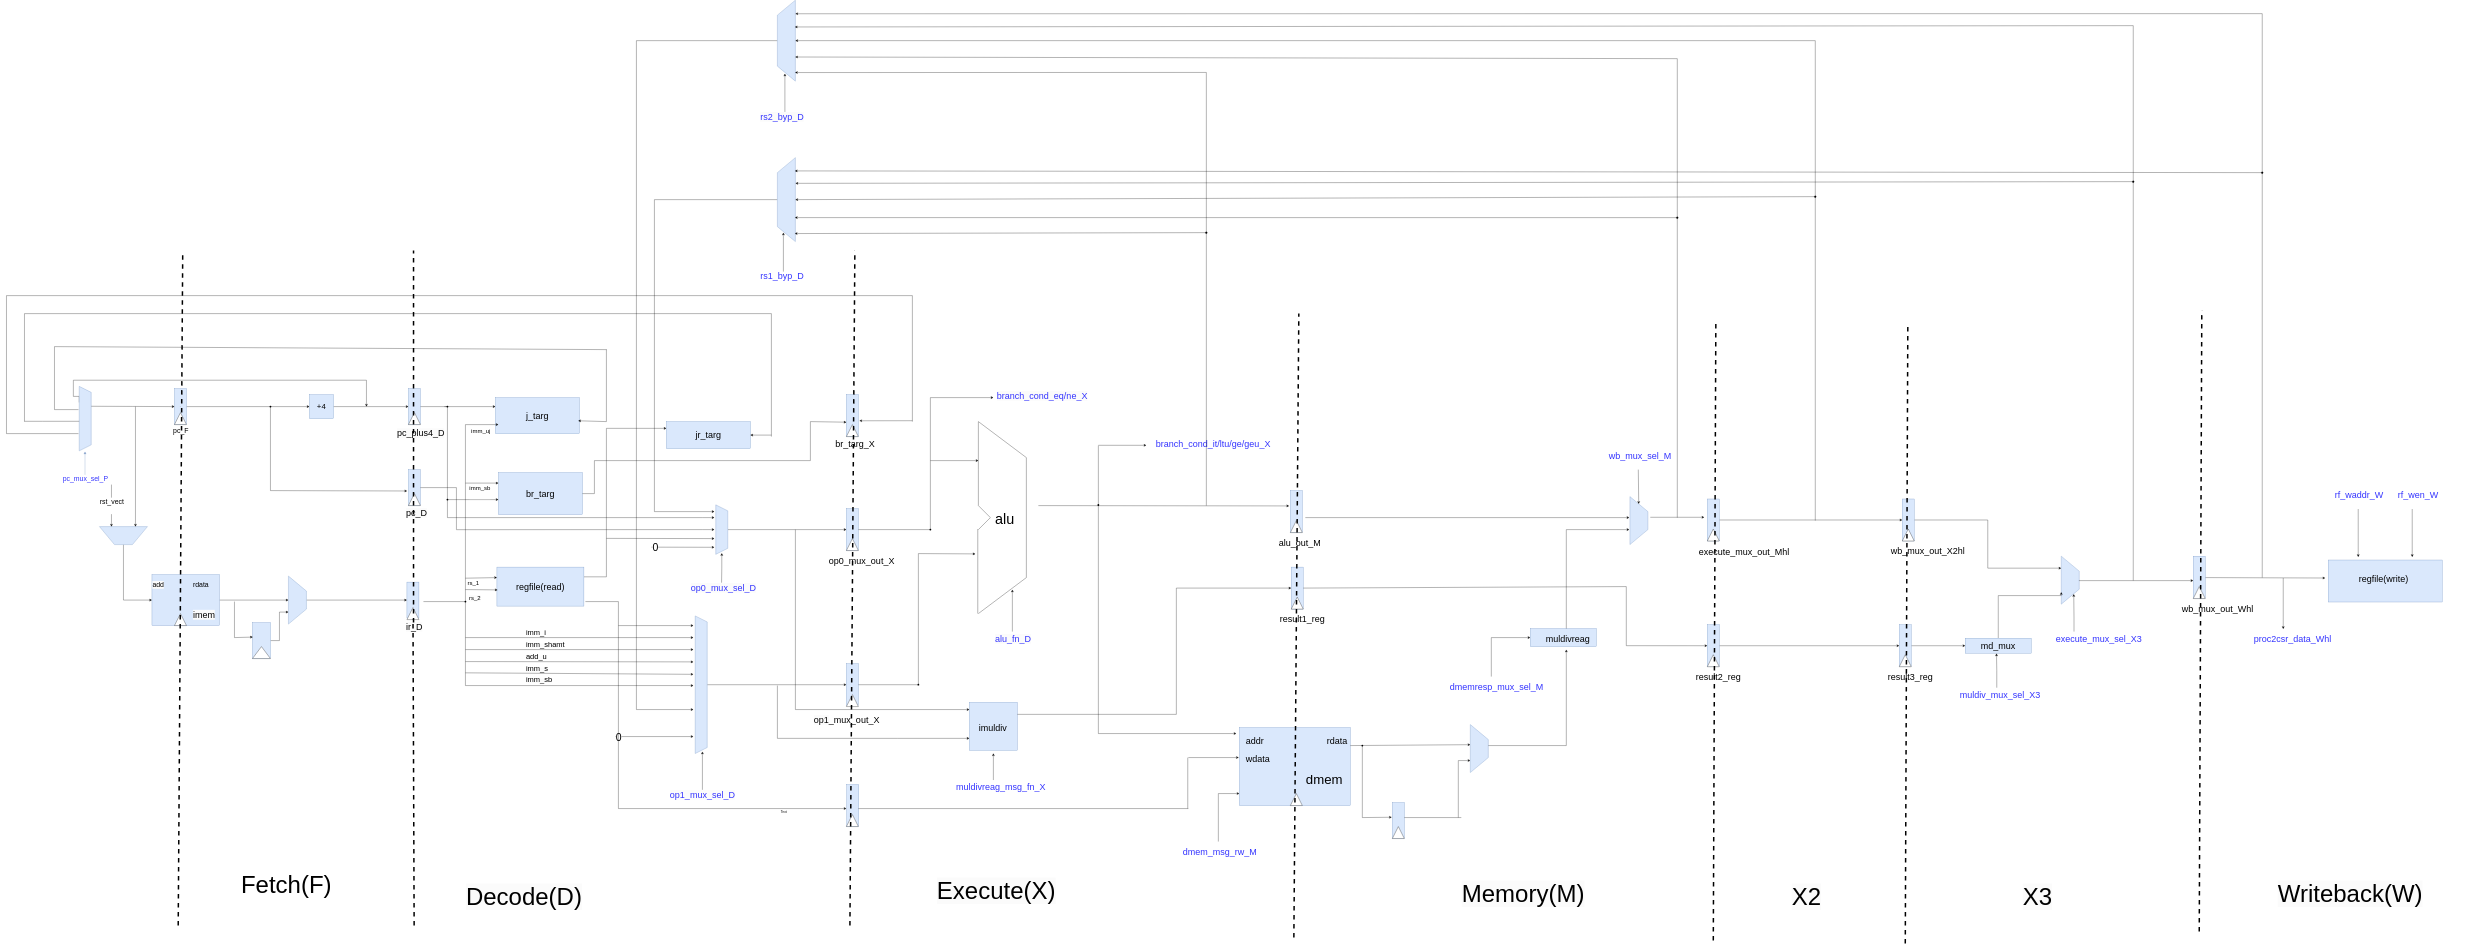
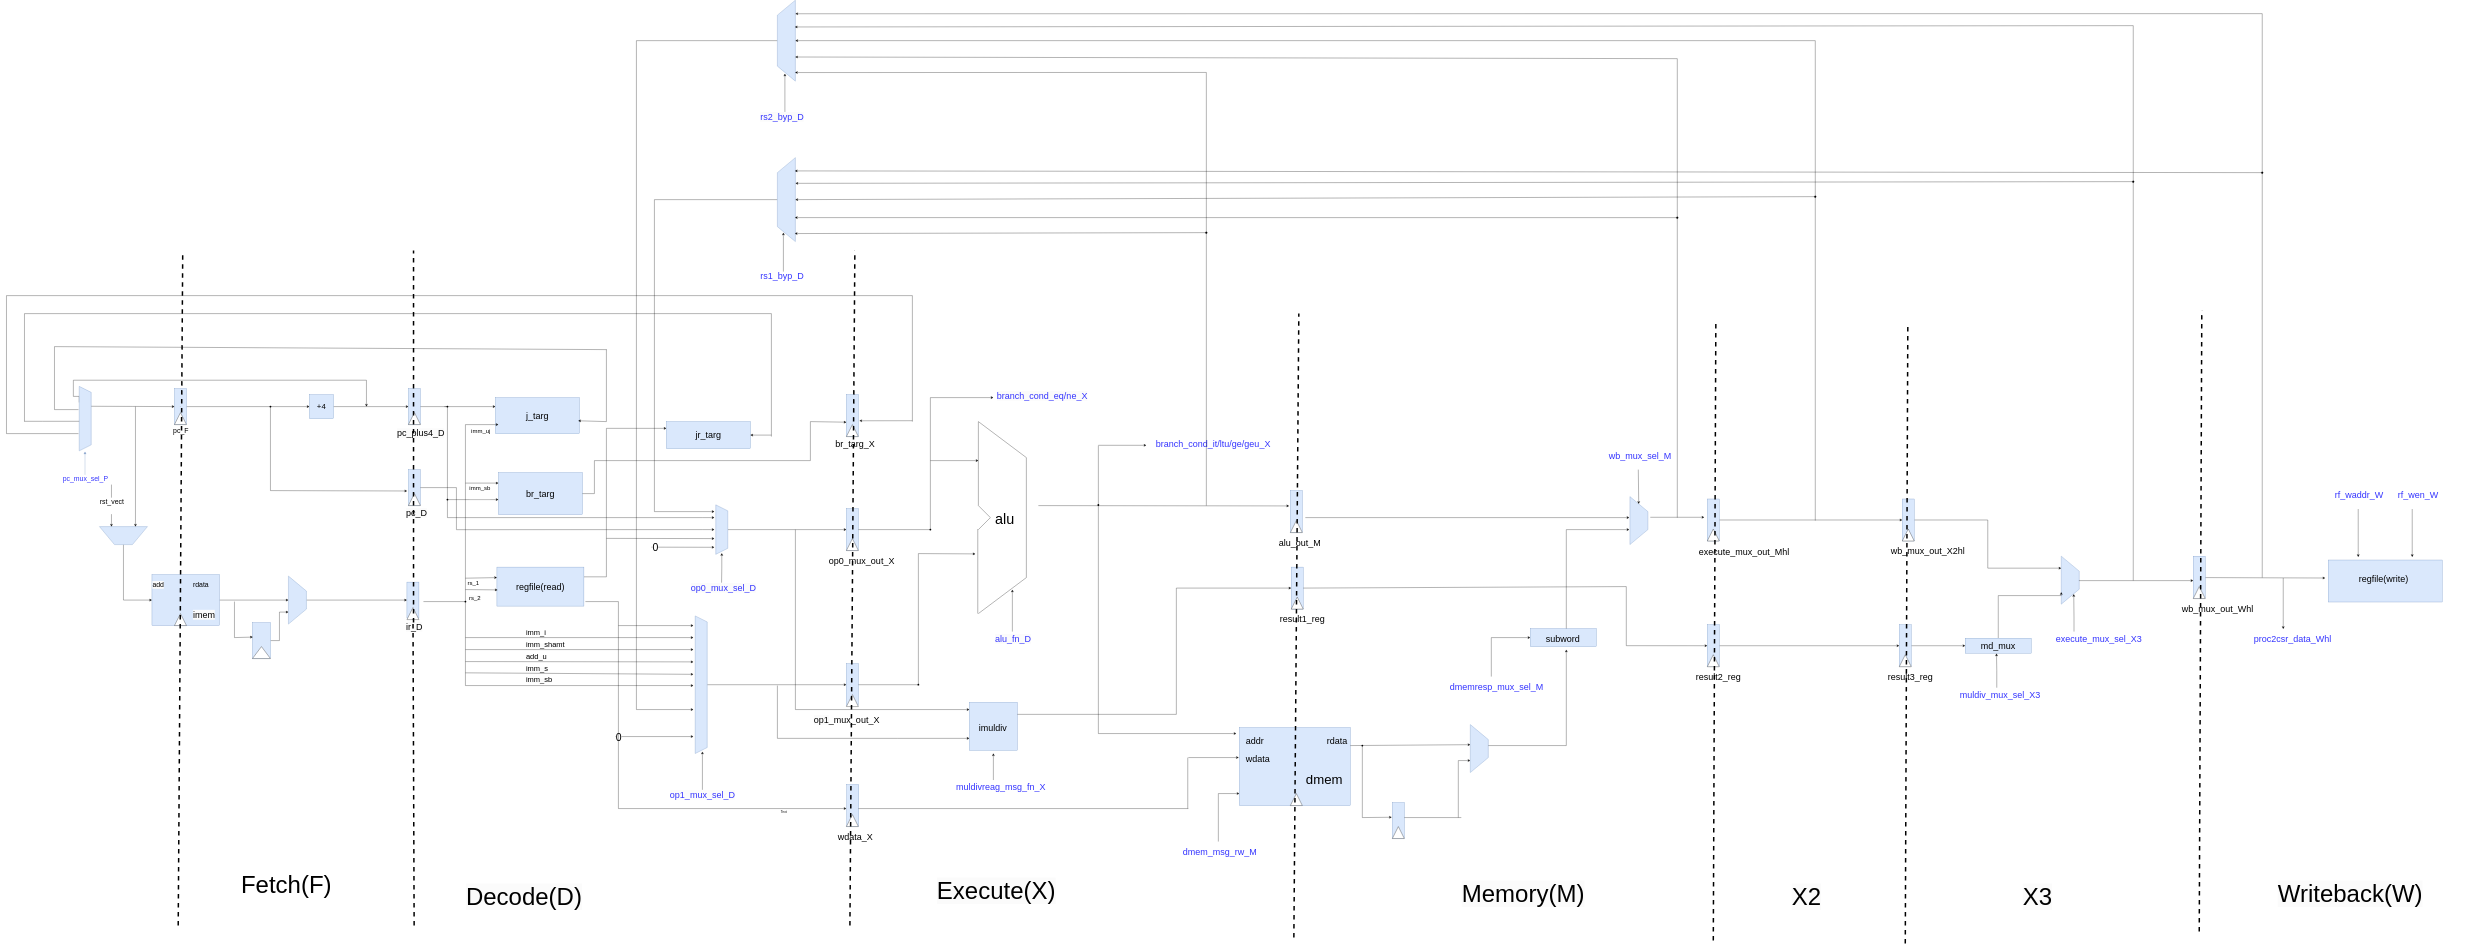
(1555, 636) -> (1553, 636)
none -> (875, 839)
